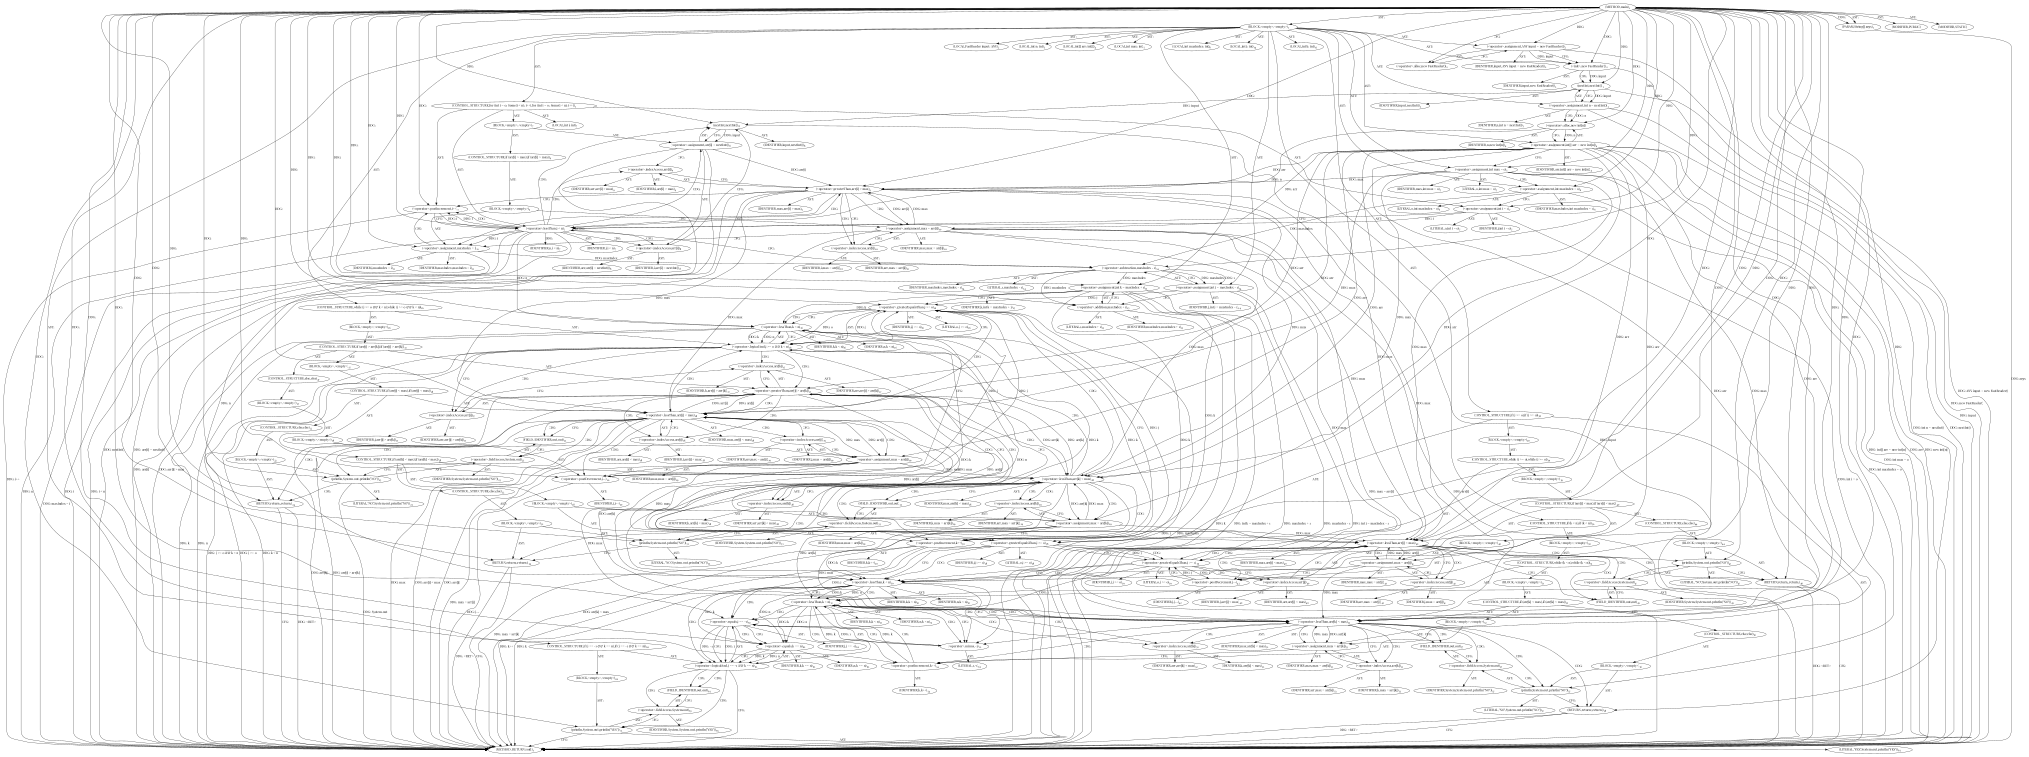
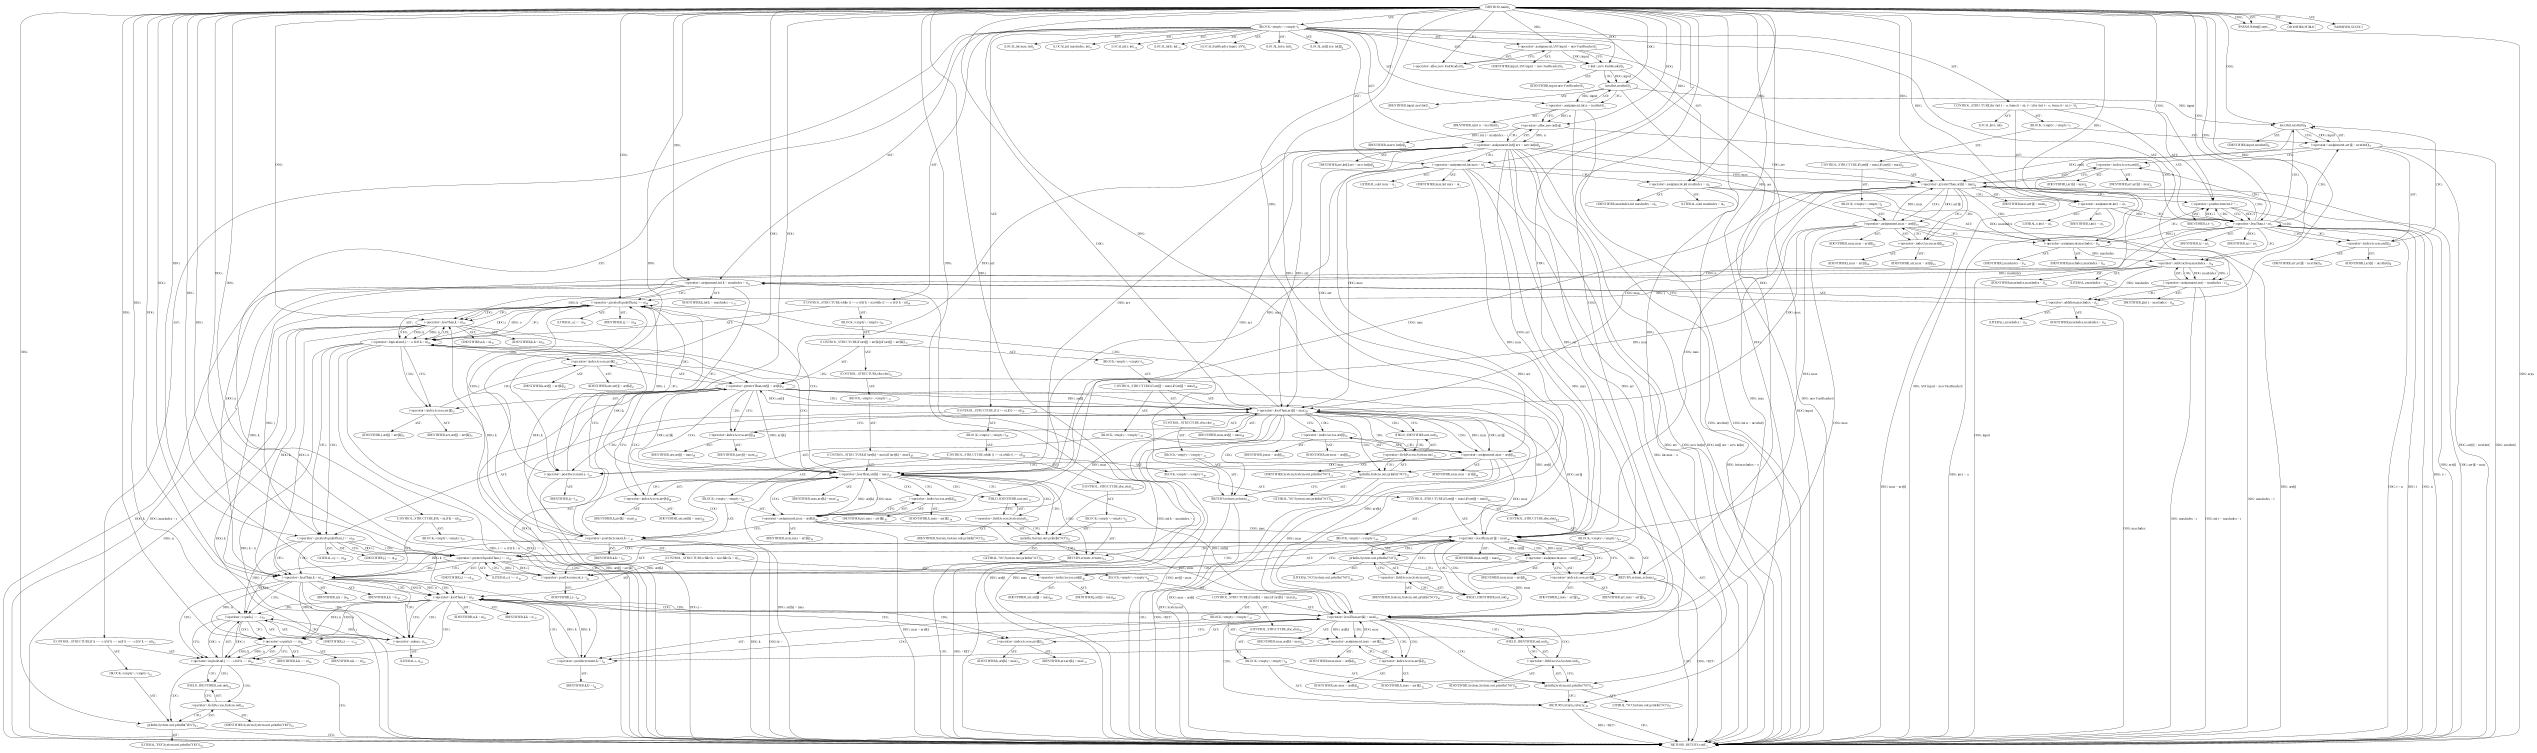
(1535, 135) -> (1490, 135)
none -> (1905, 175)
none -> (2201, 224)
